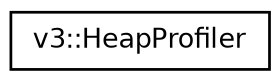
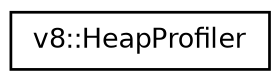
(140, 41) -> (140, 41)
